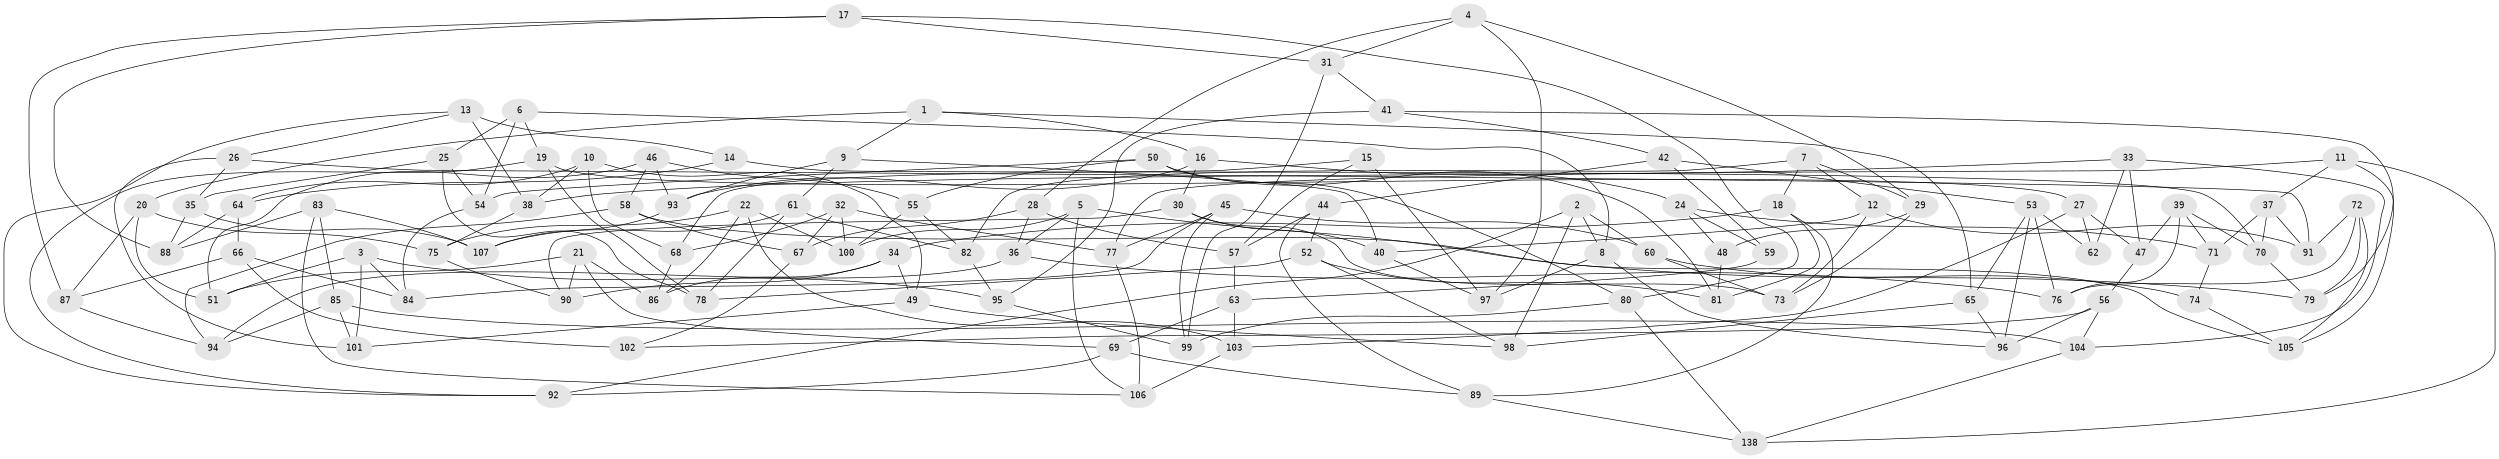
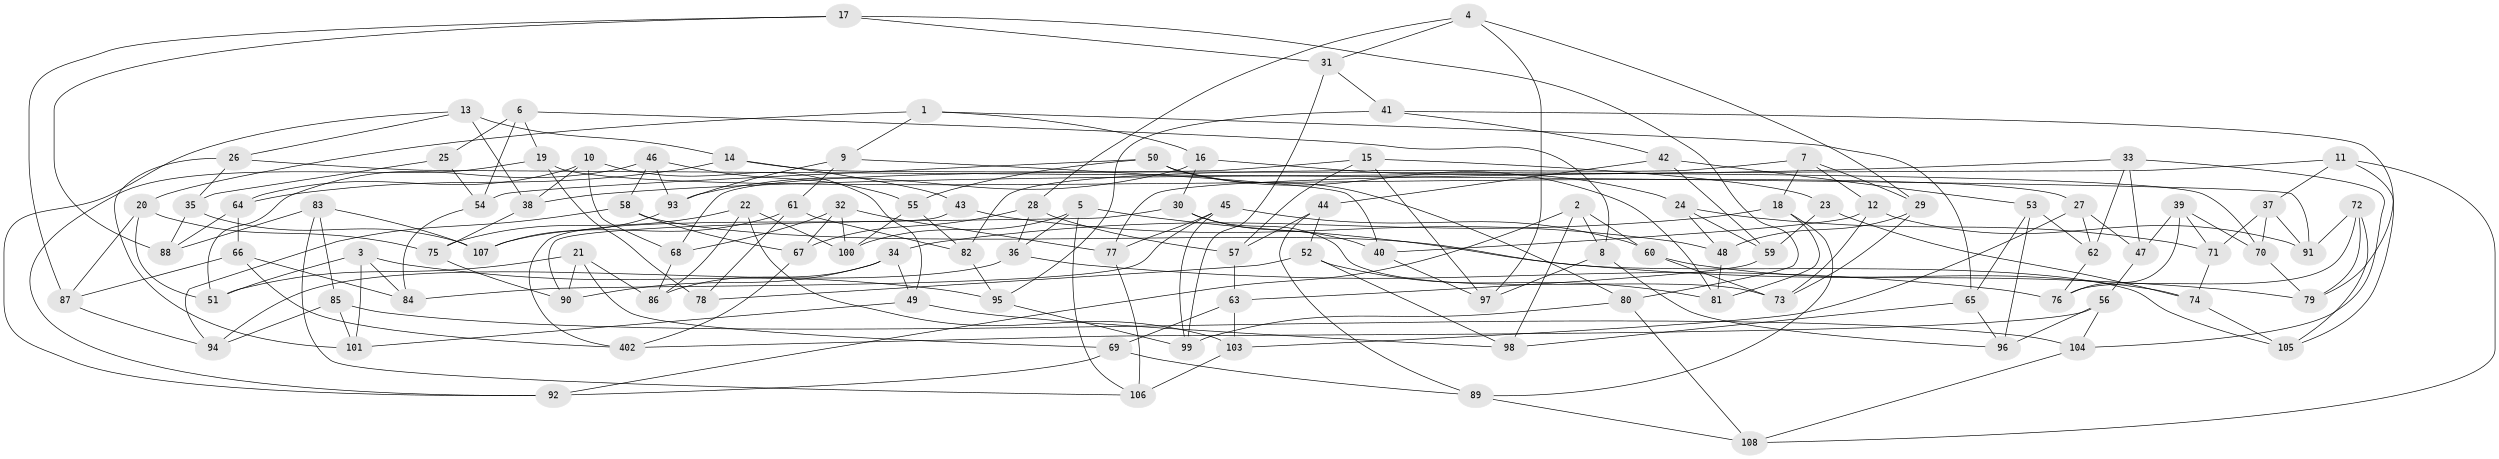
none -> (961, 206)
none -> (1825, 206)
(508, 237) -> none
(2044, 253) -> (2075, 277)
(627, 348) -> (627, 348)
(1750, 443) -> (1750, 443)
